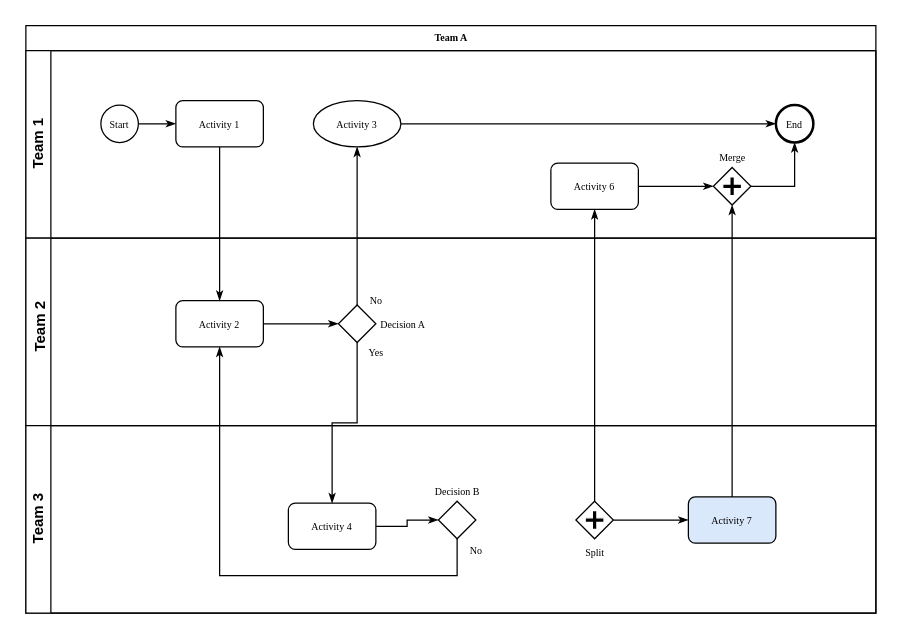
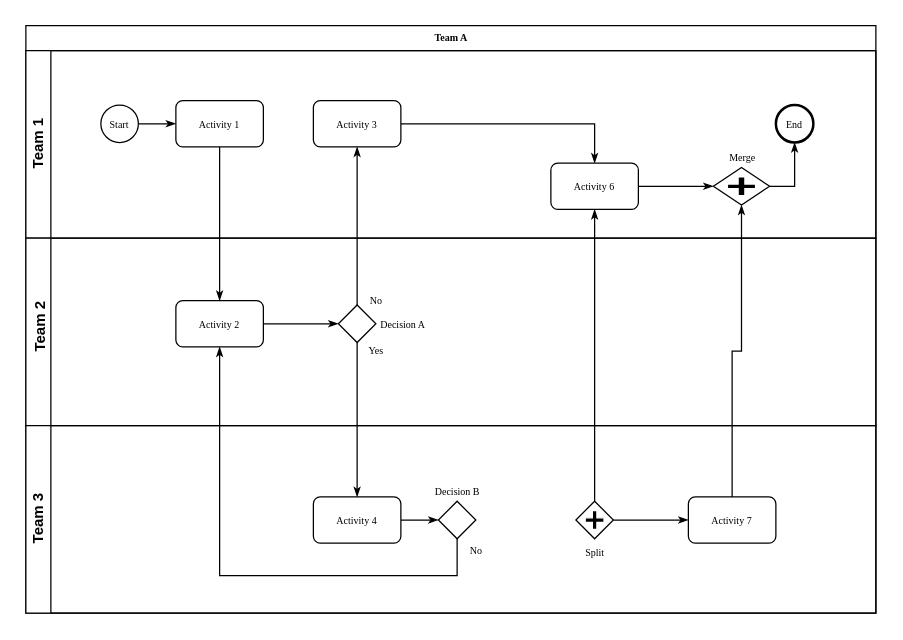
(357, 124) -> (357, 124)
(680, 124) -> (594, 139)
(732, 186) -> (741, 186)
(732, 520) -> (732, 520)
(332, 526) -> (357, 520)
